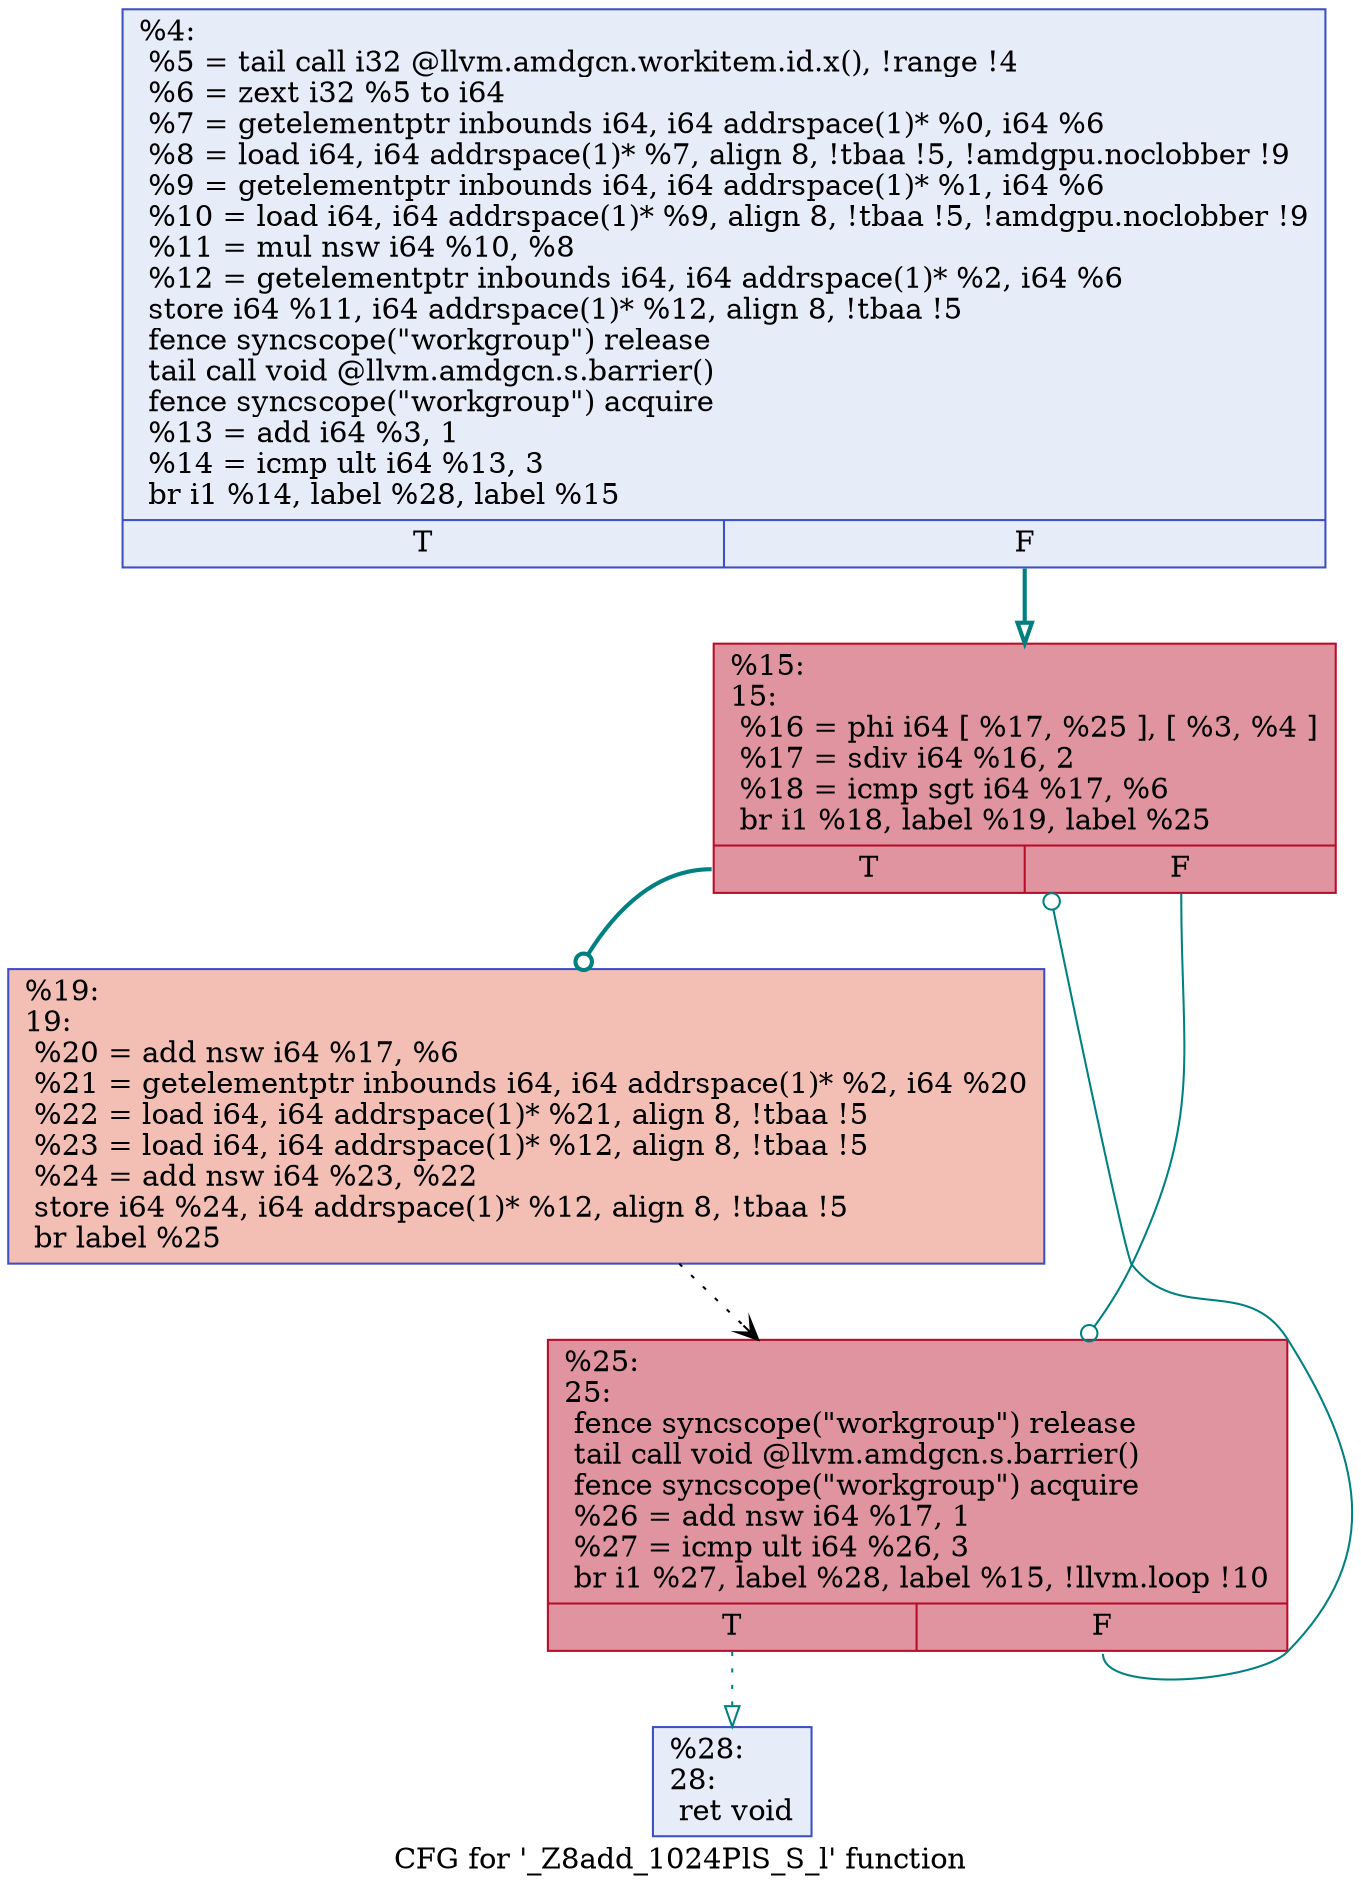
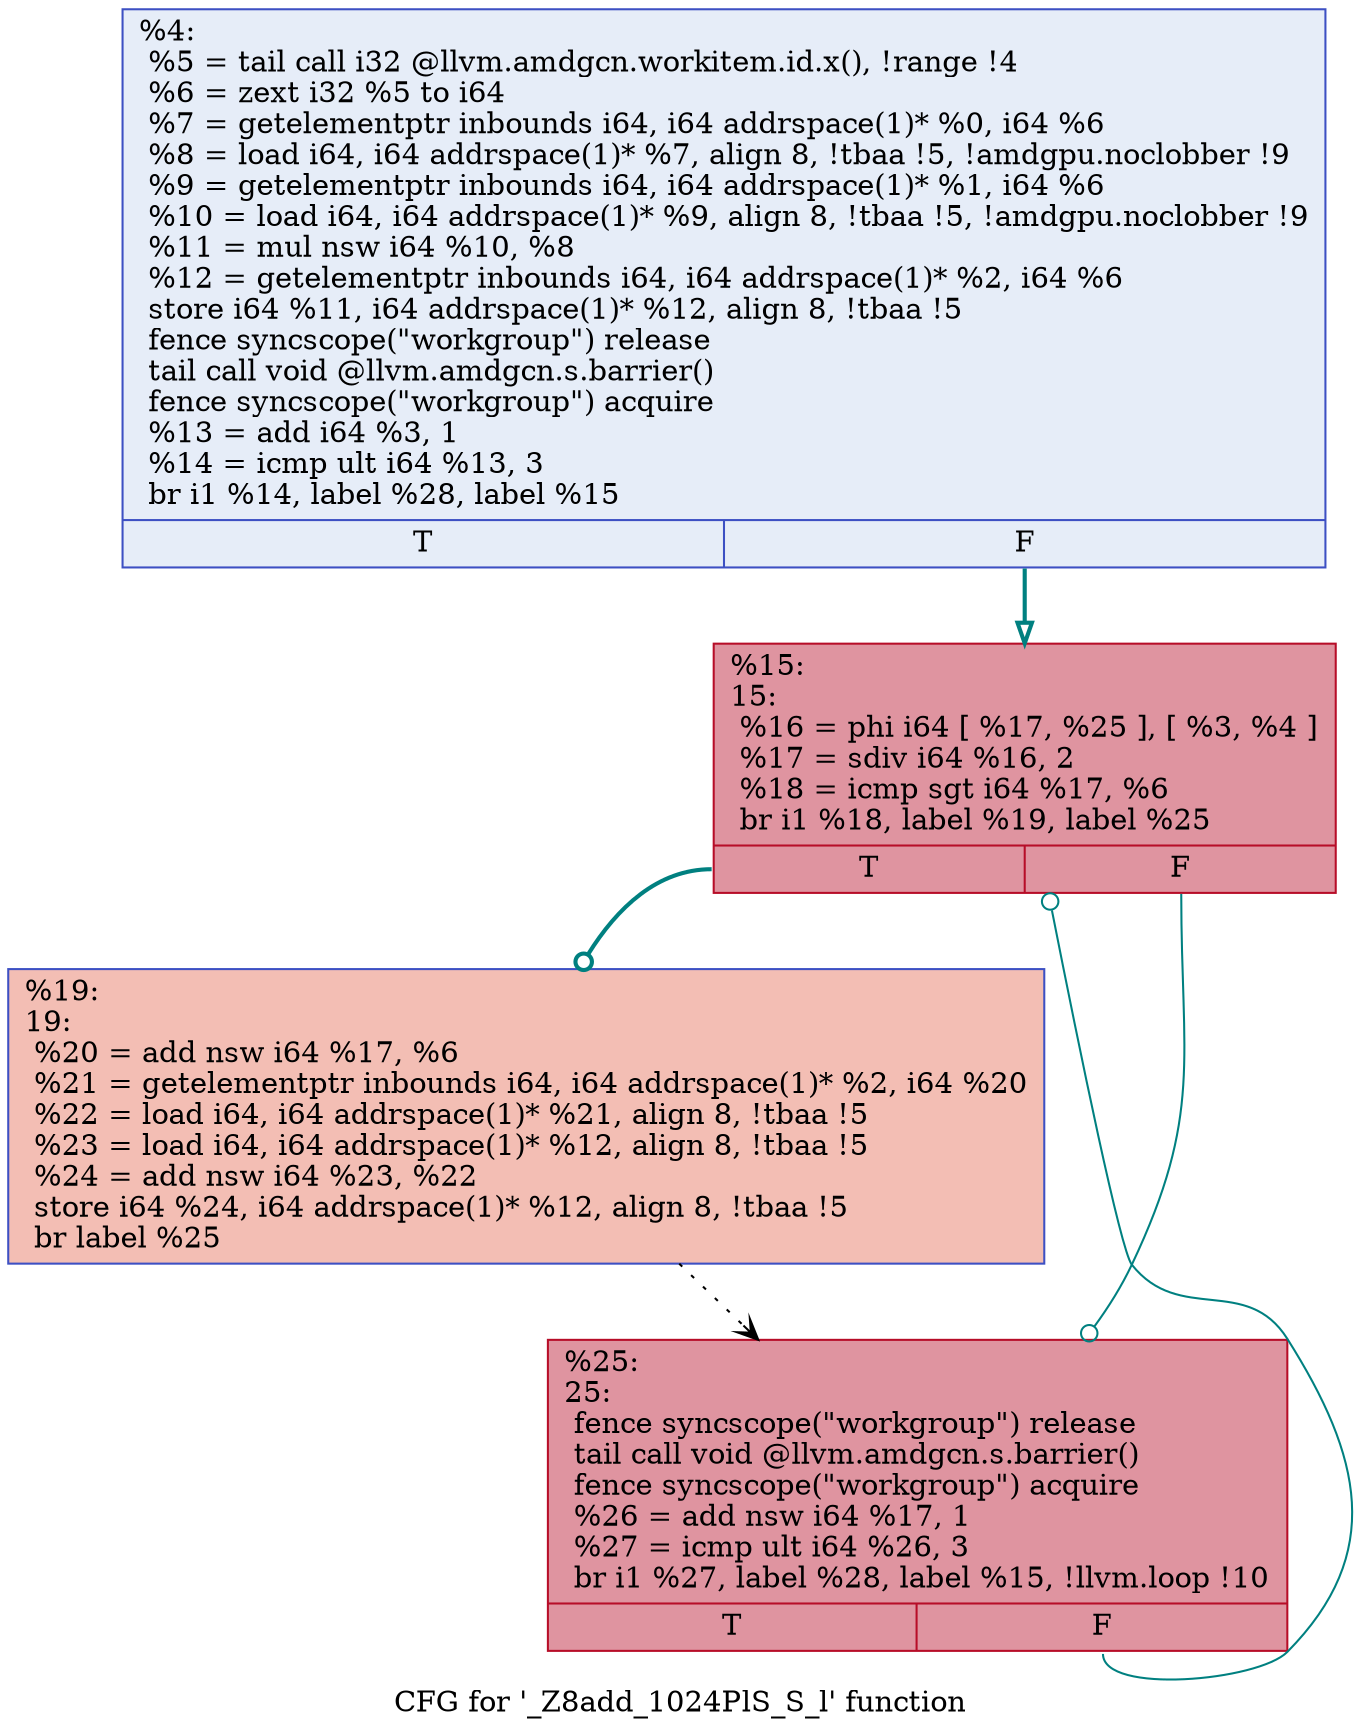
(732, 1782) -> none
